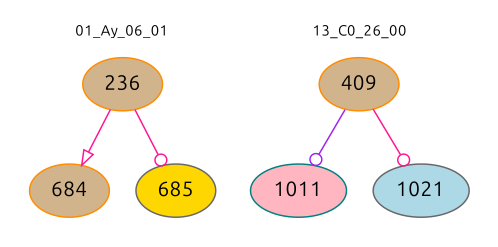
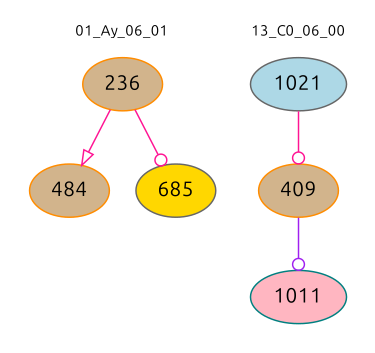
(360, 32) -> (299, 32)
(387, 132) -> (299, 132)
(69, 191) -> (69, 191)
